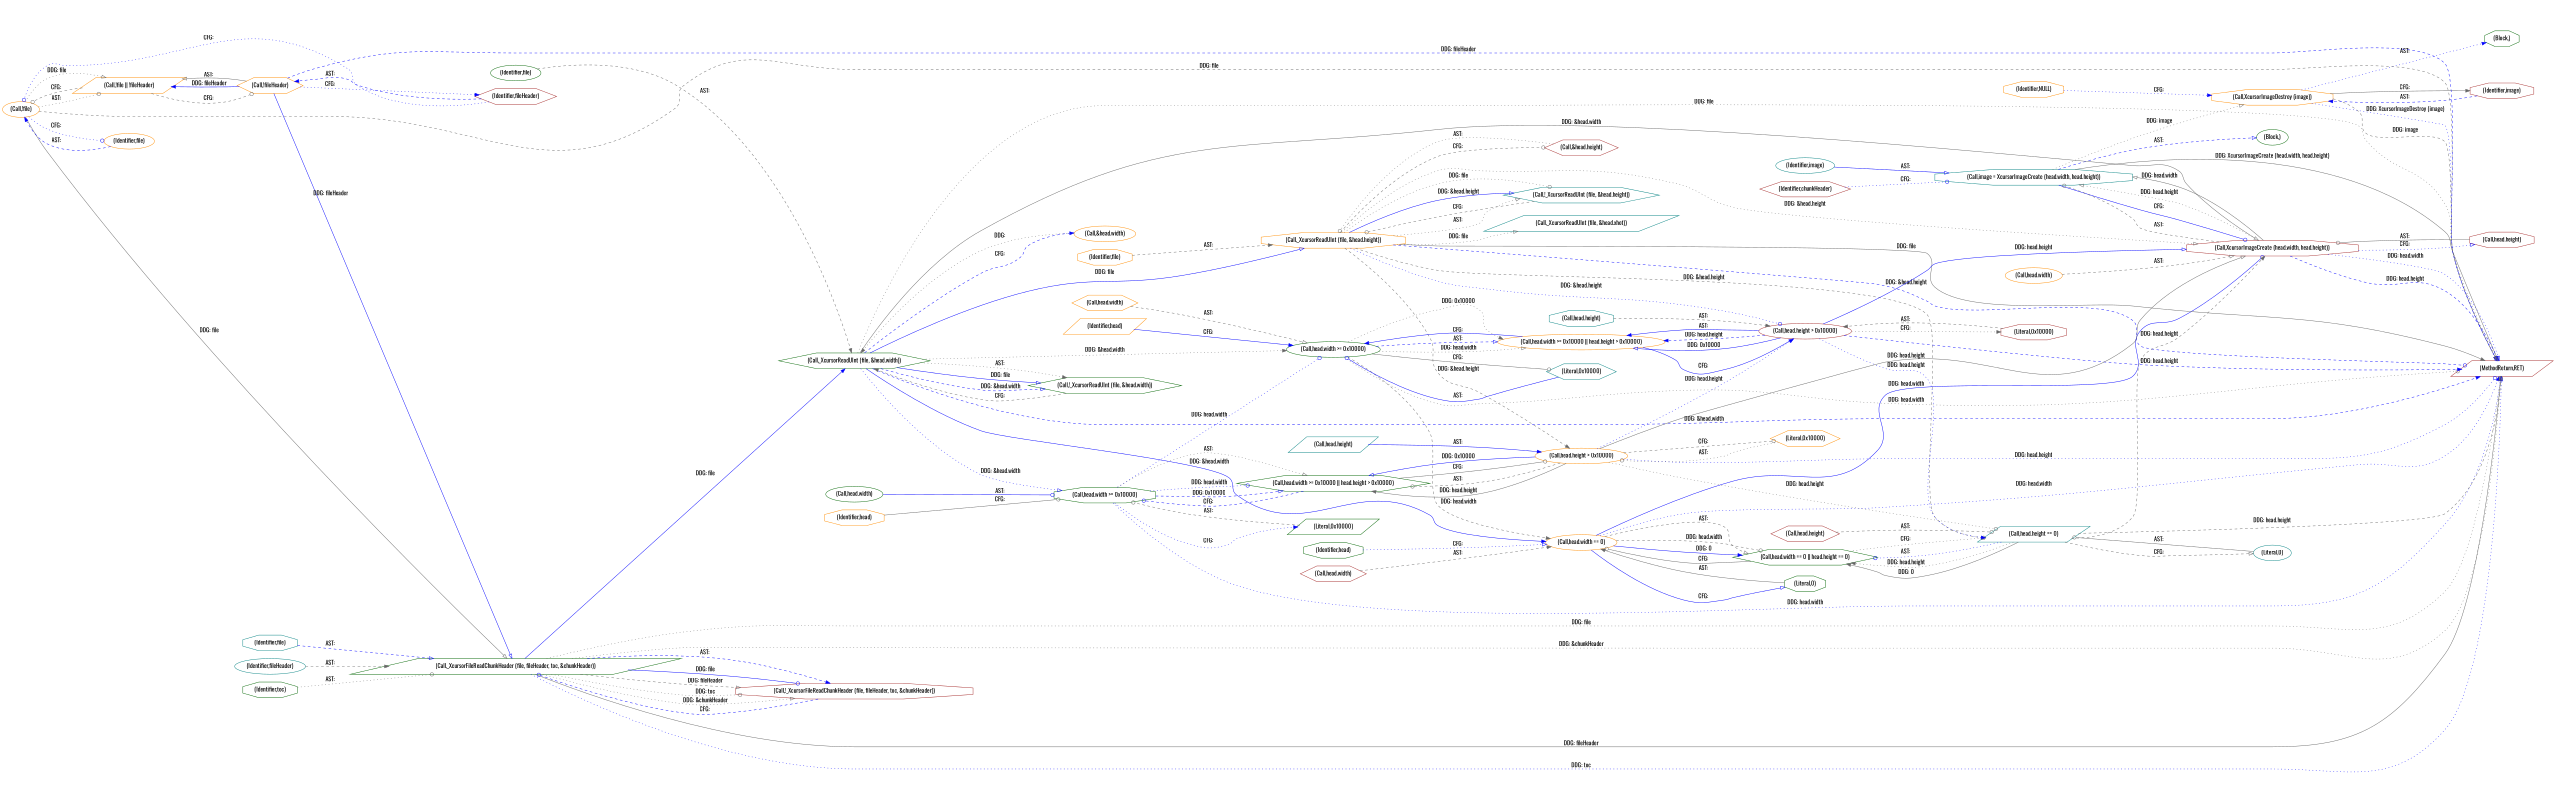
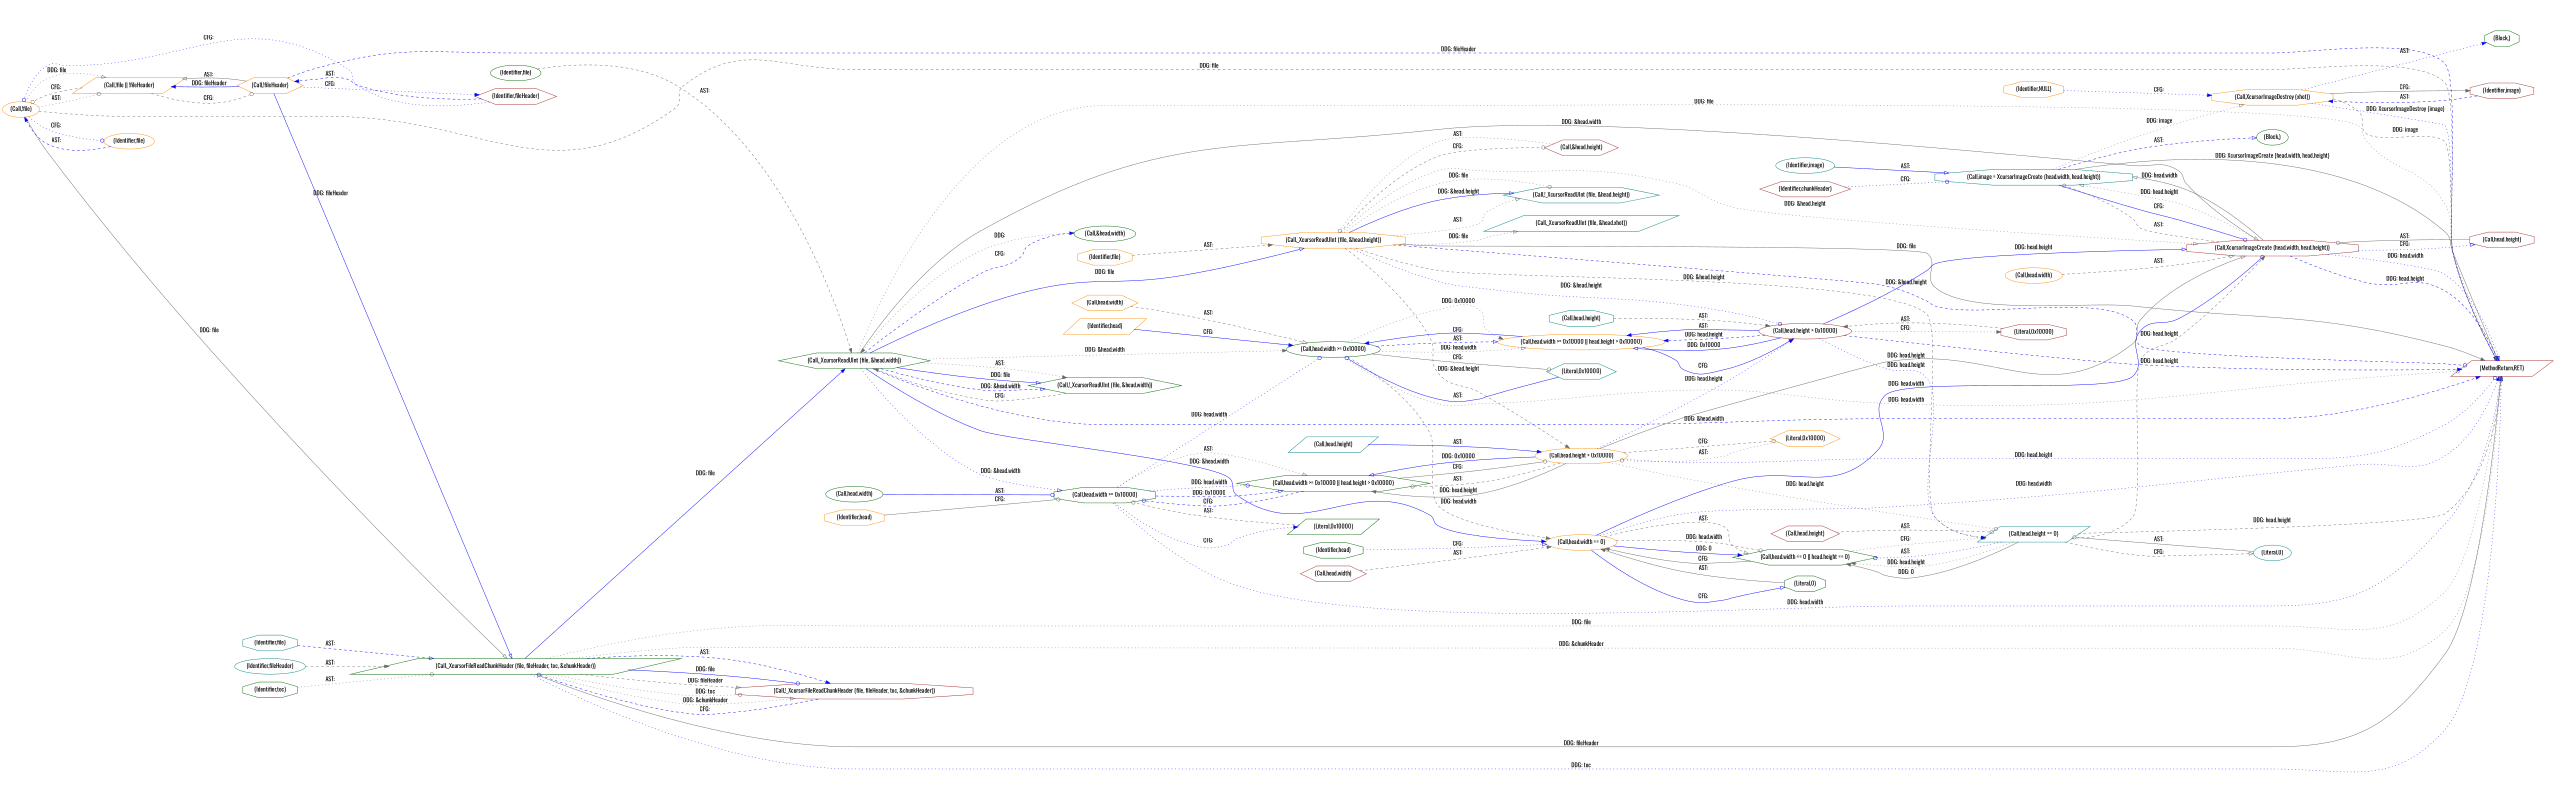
(2272, 97) -> (2272, 97)
(1451, 214) -> none
(1105, 234) -> (1105, 234)
(1679, 562) -> (1679, 562)
